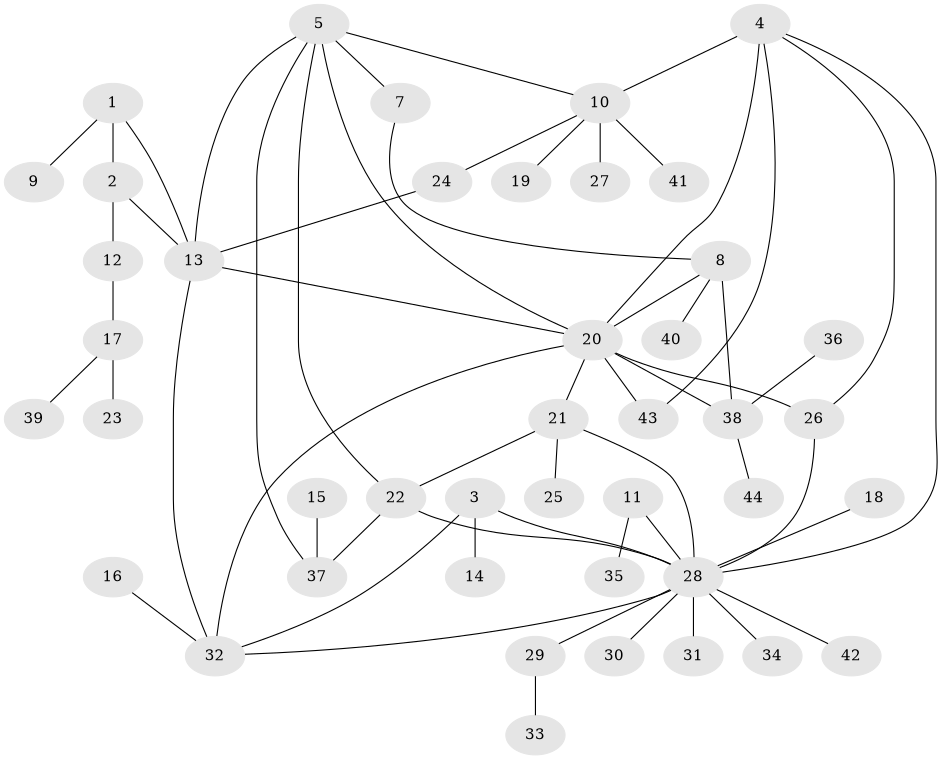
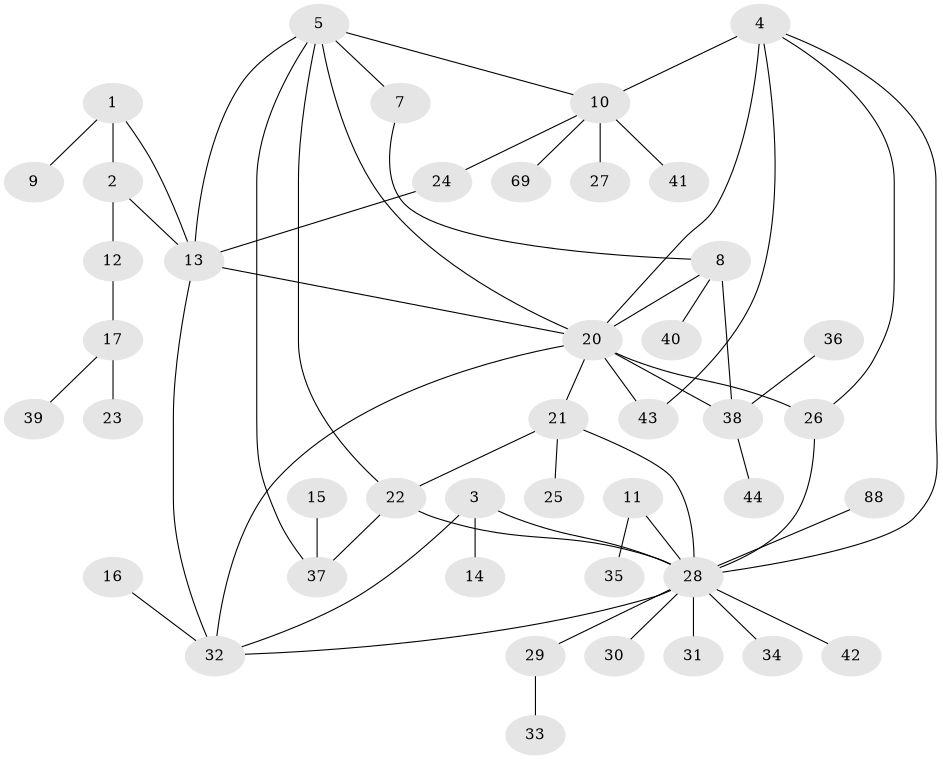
(521, 182) -> (521, 182)
(874, 498) -> (874, 498)
